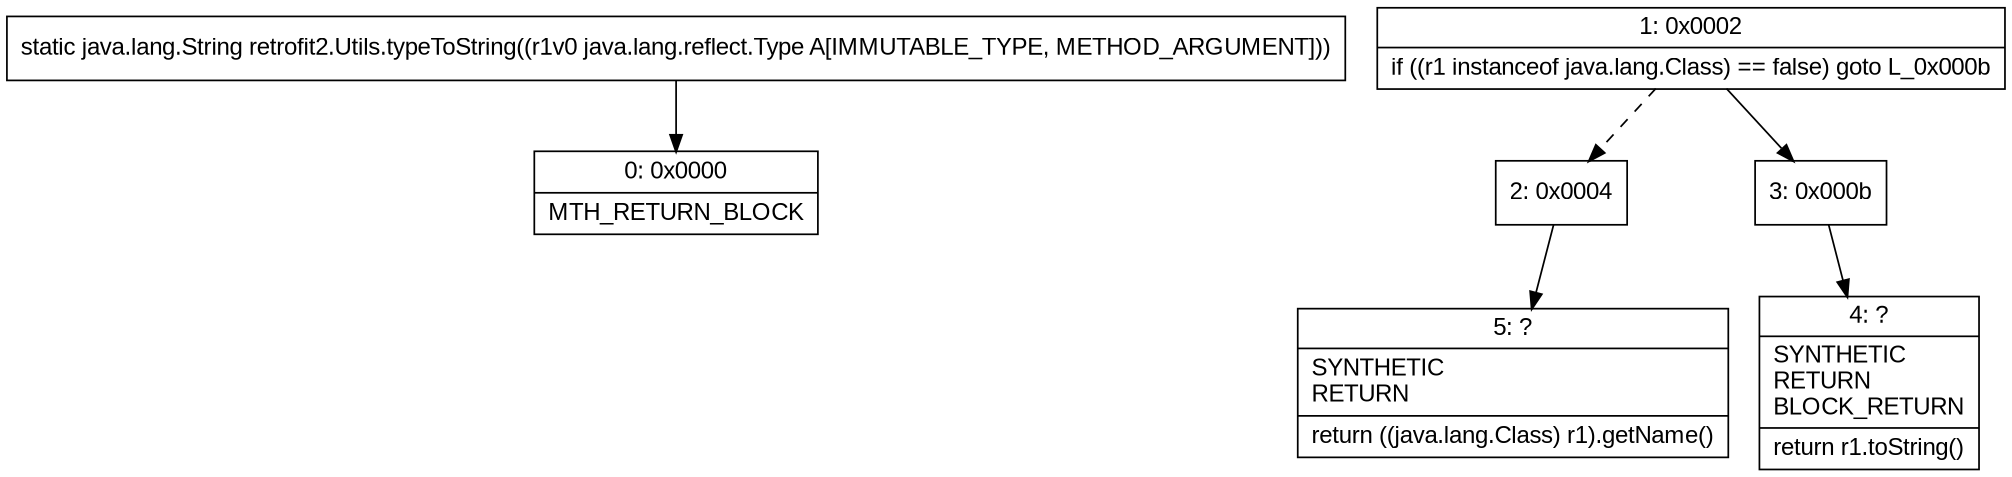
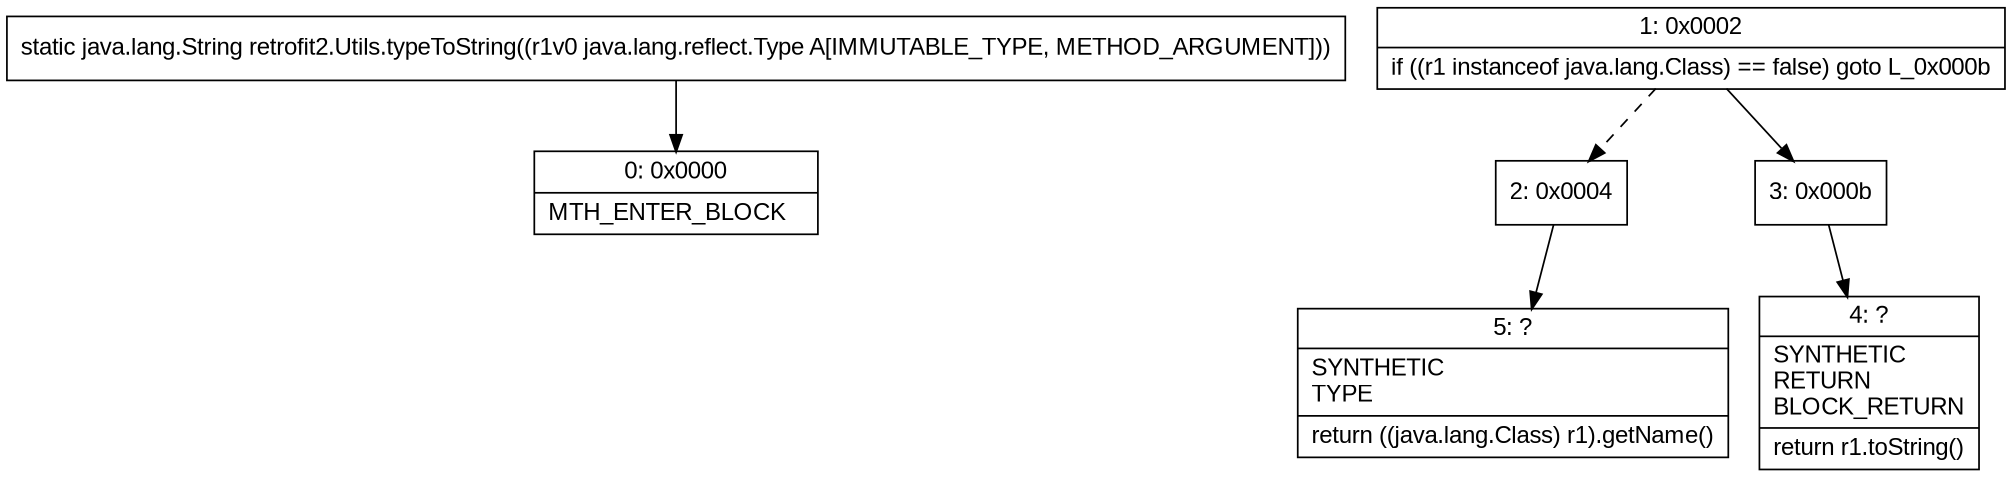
(676, 213) -> (667, 213)
(1361, 394) -> (1343, 394)
